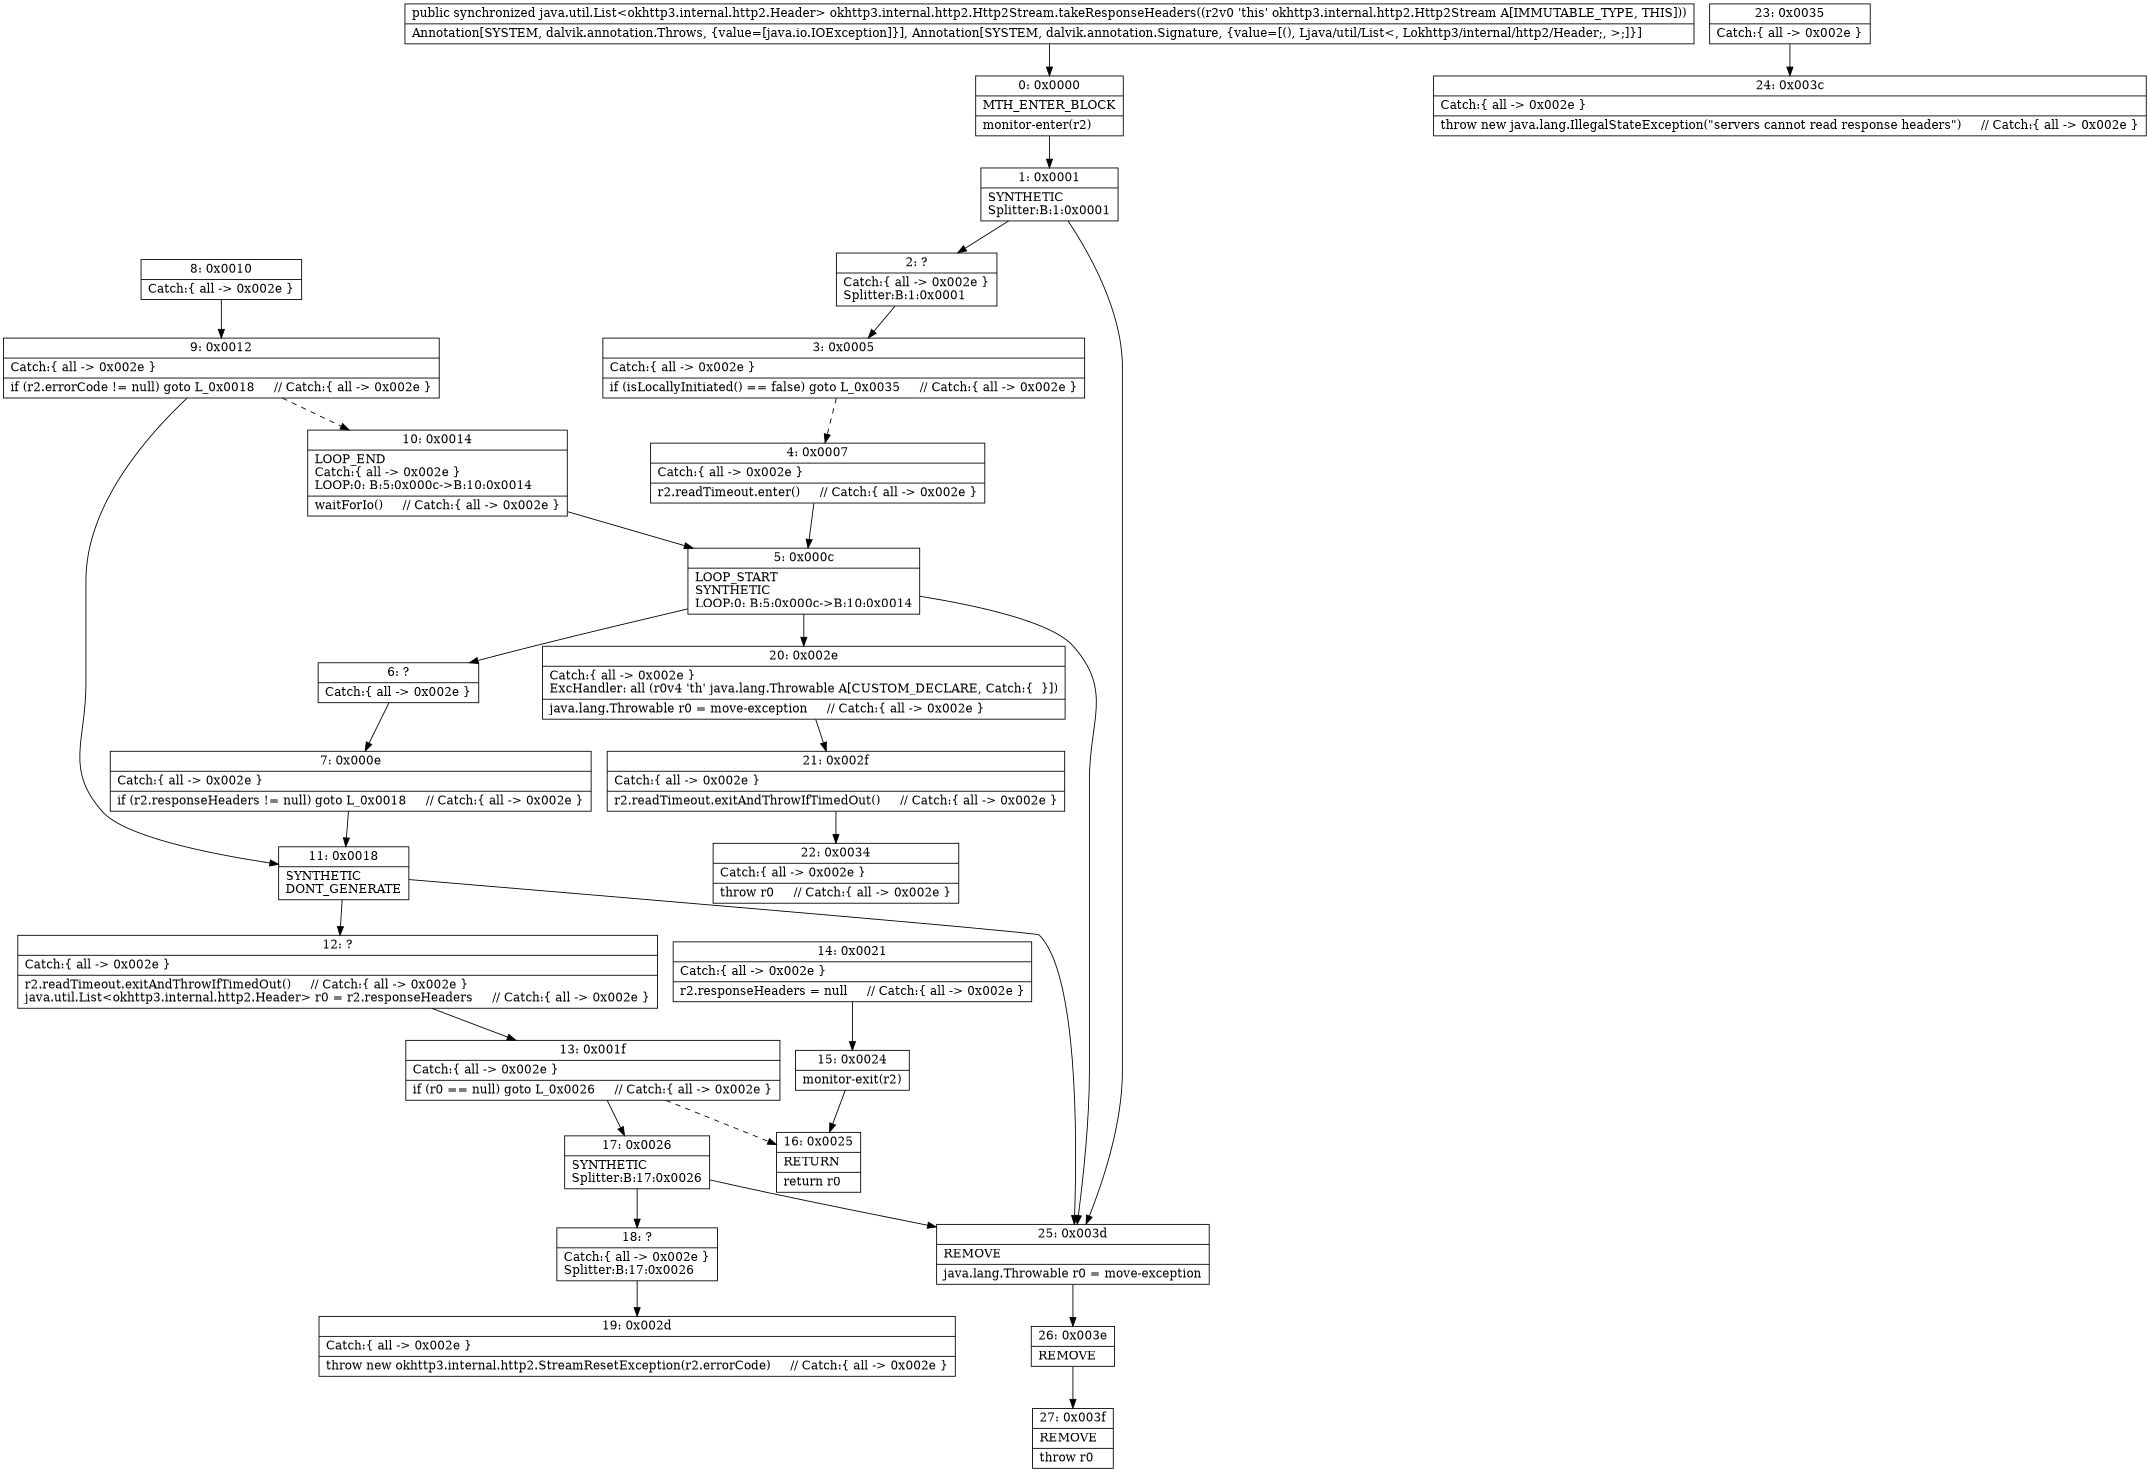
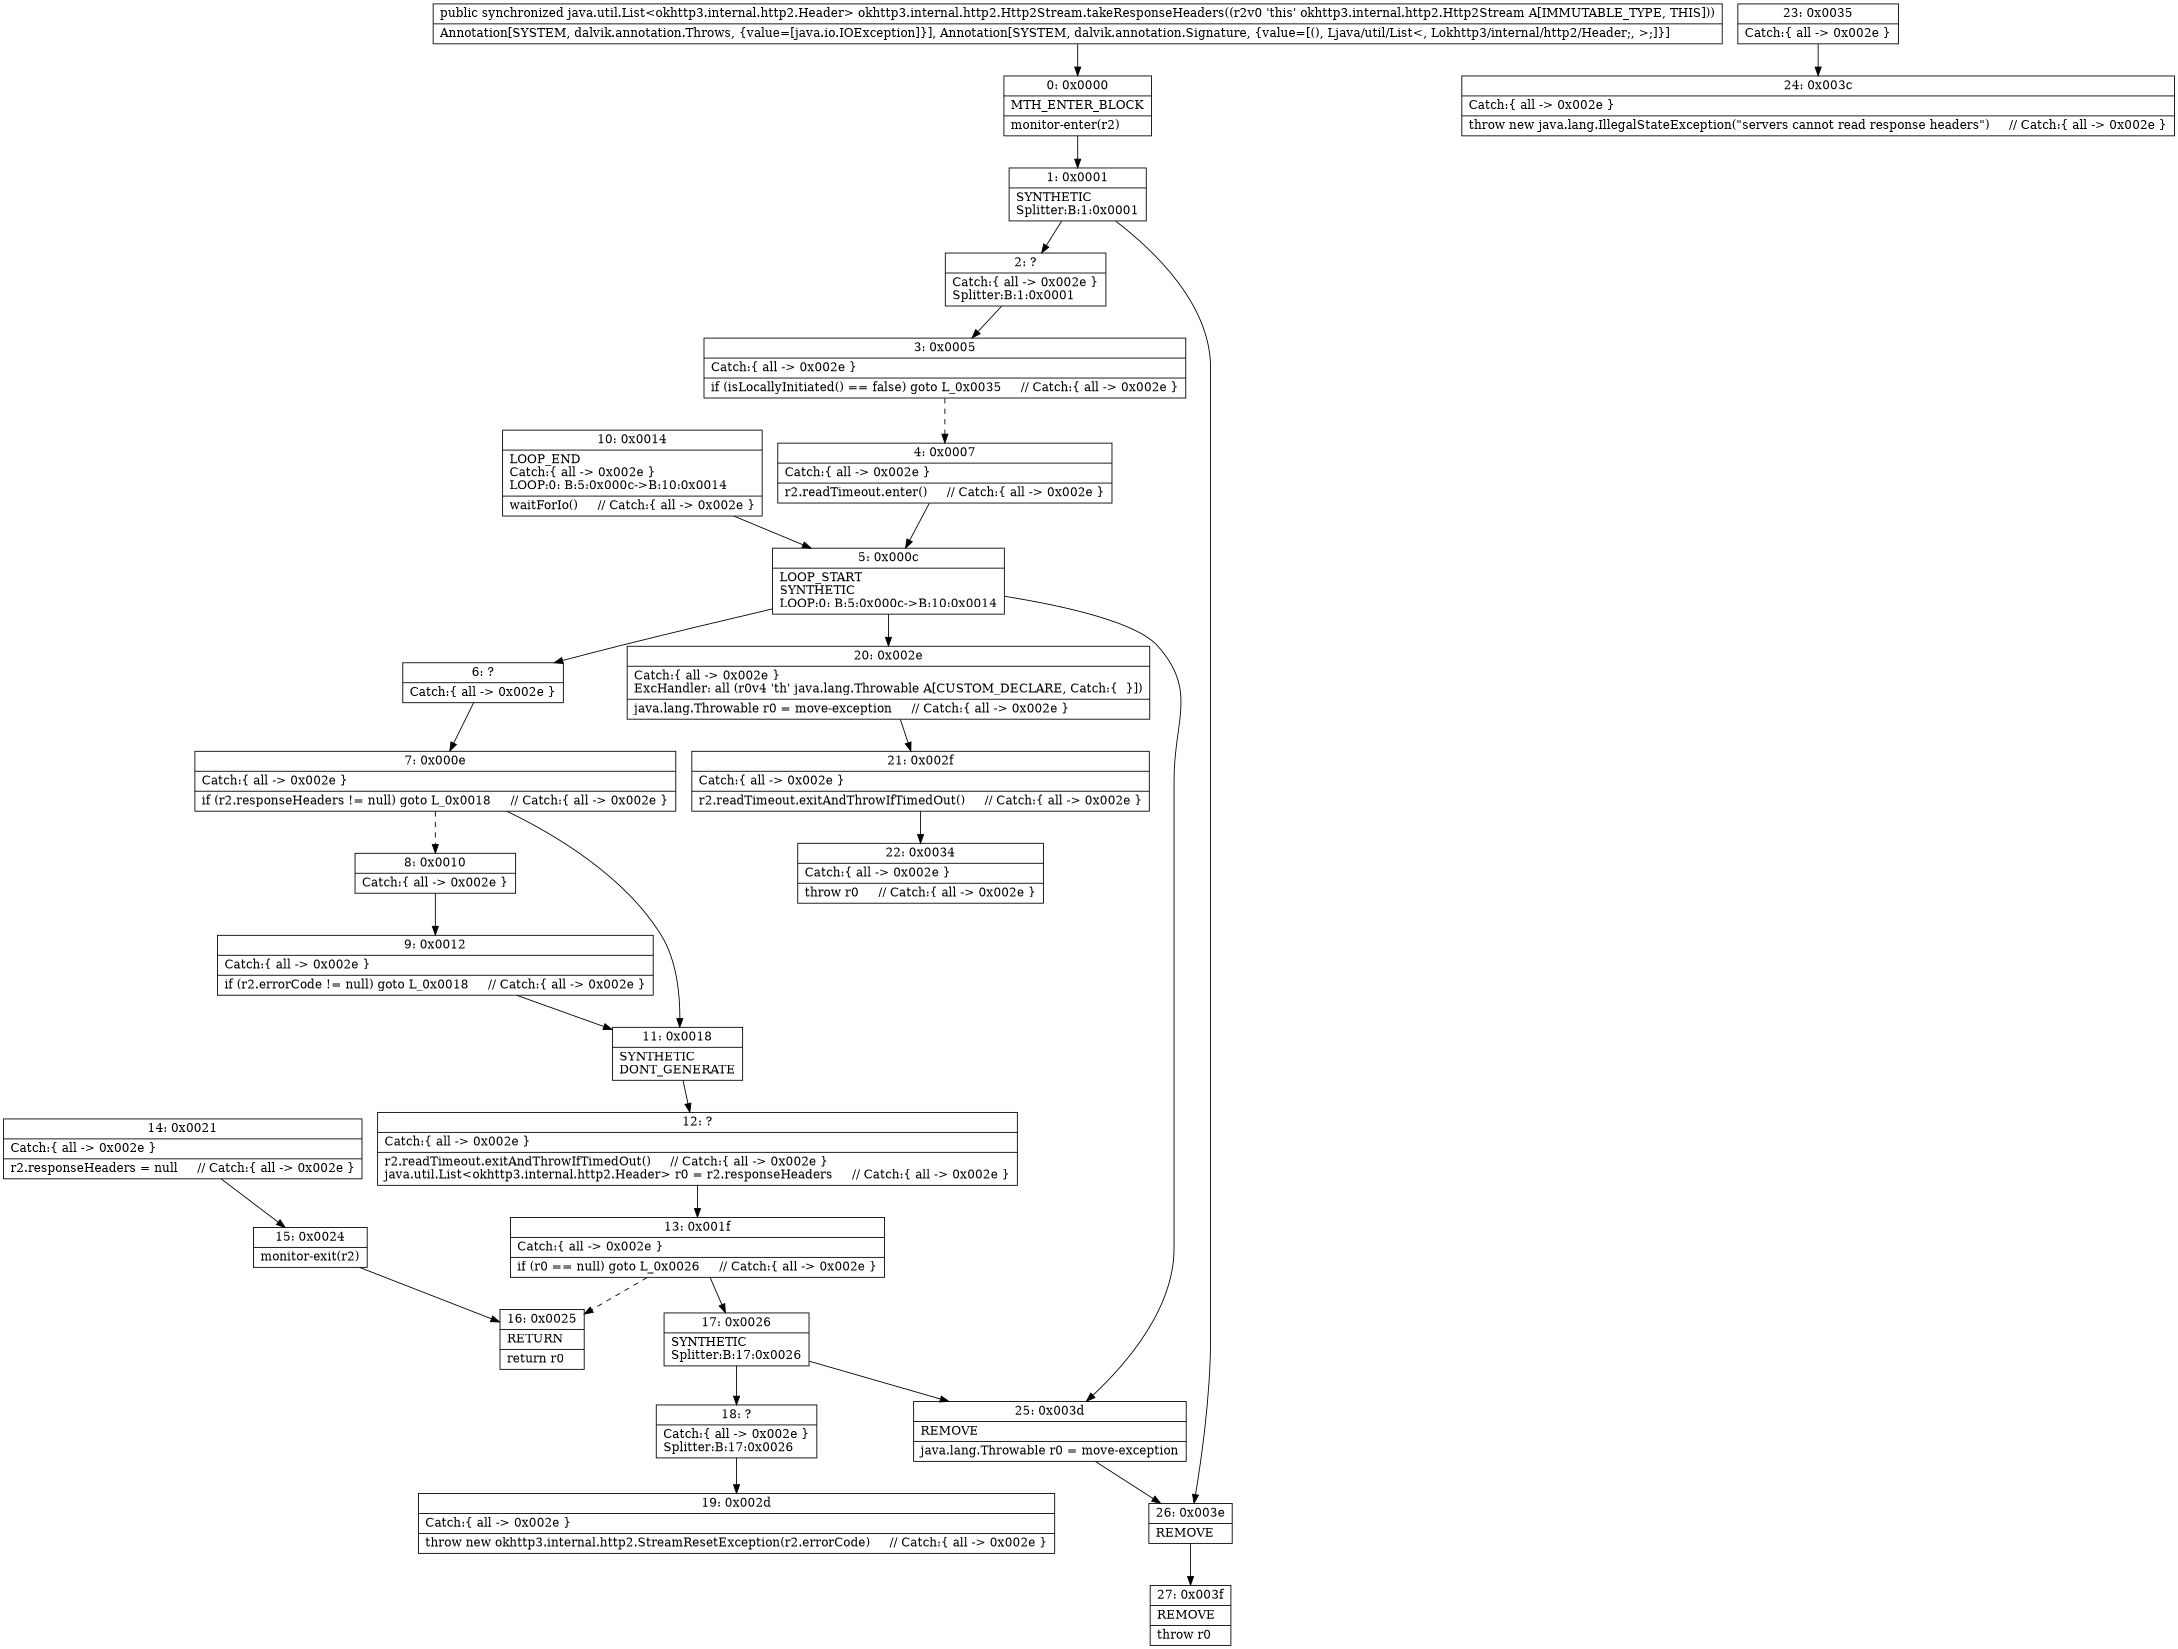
(312, 412) -> none
(1122, 715) -> (1211, 841)
none -> (435, 828)
(867, 918) -> none
